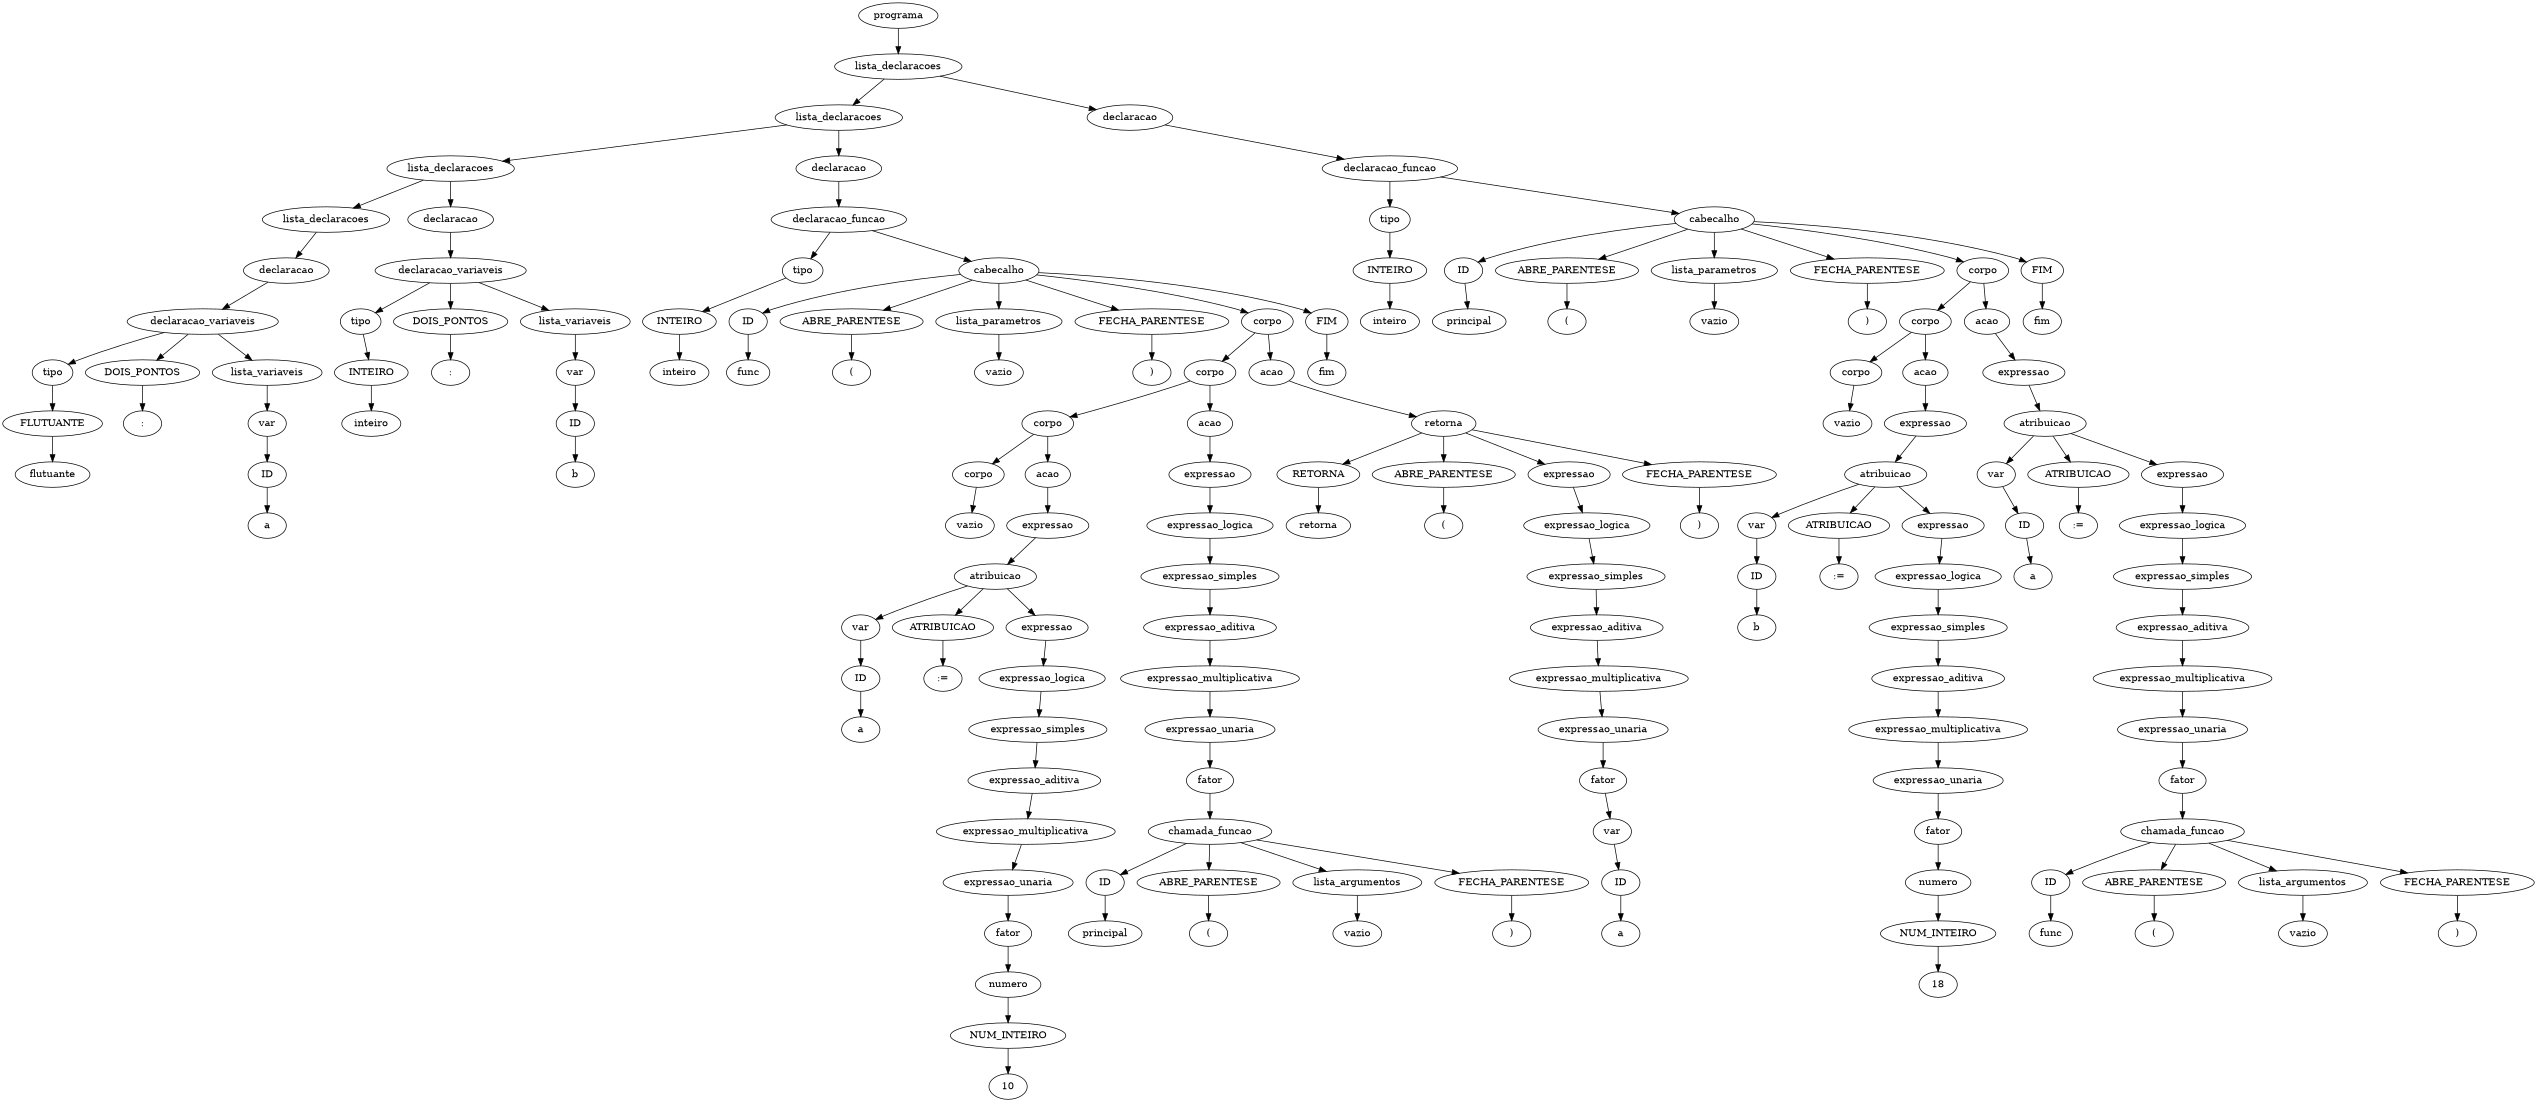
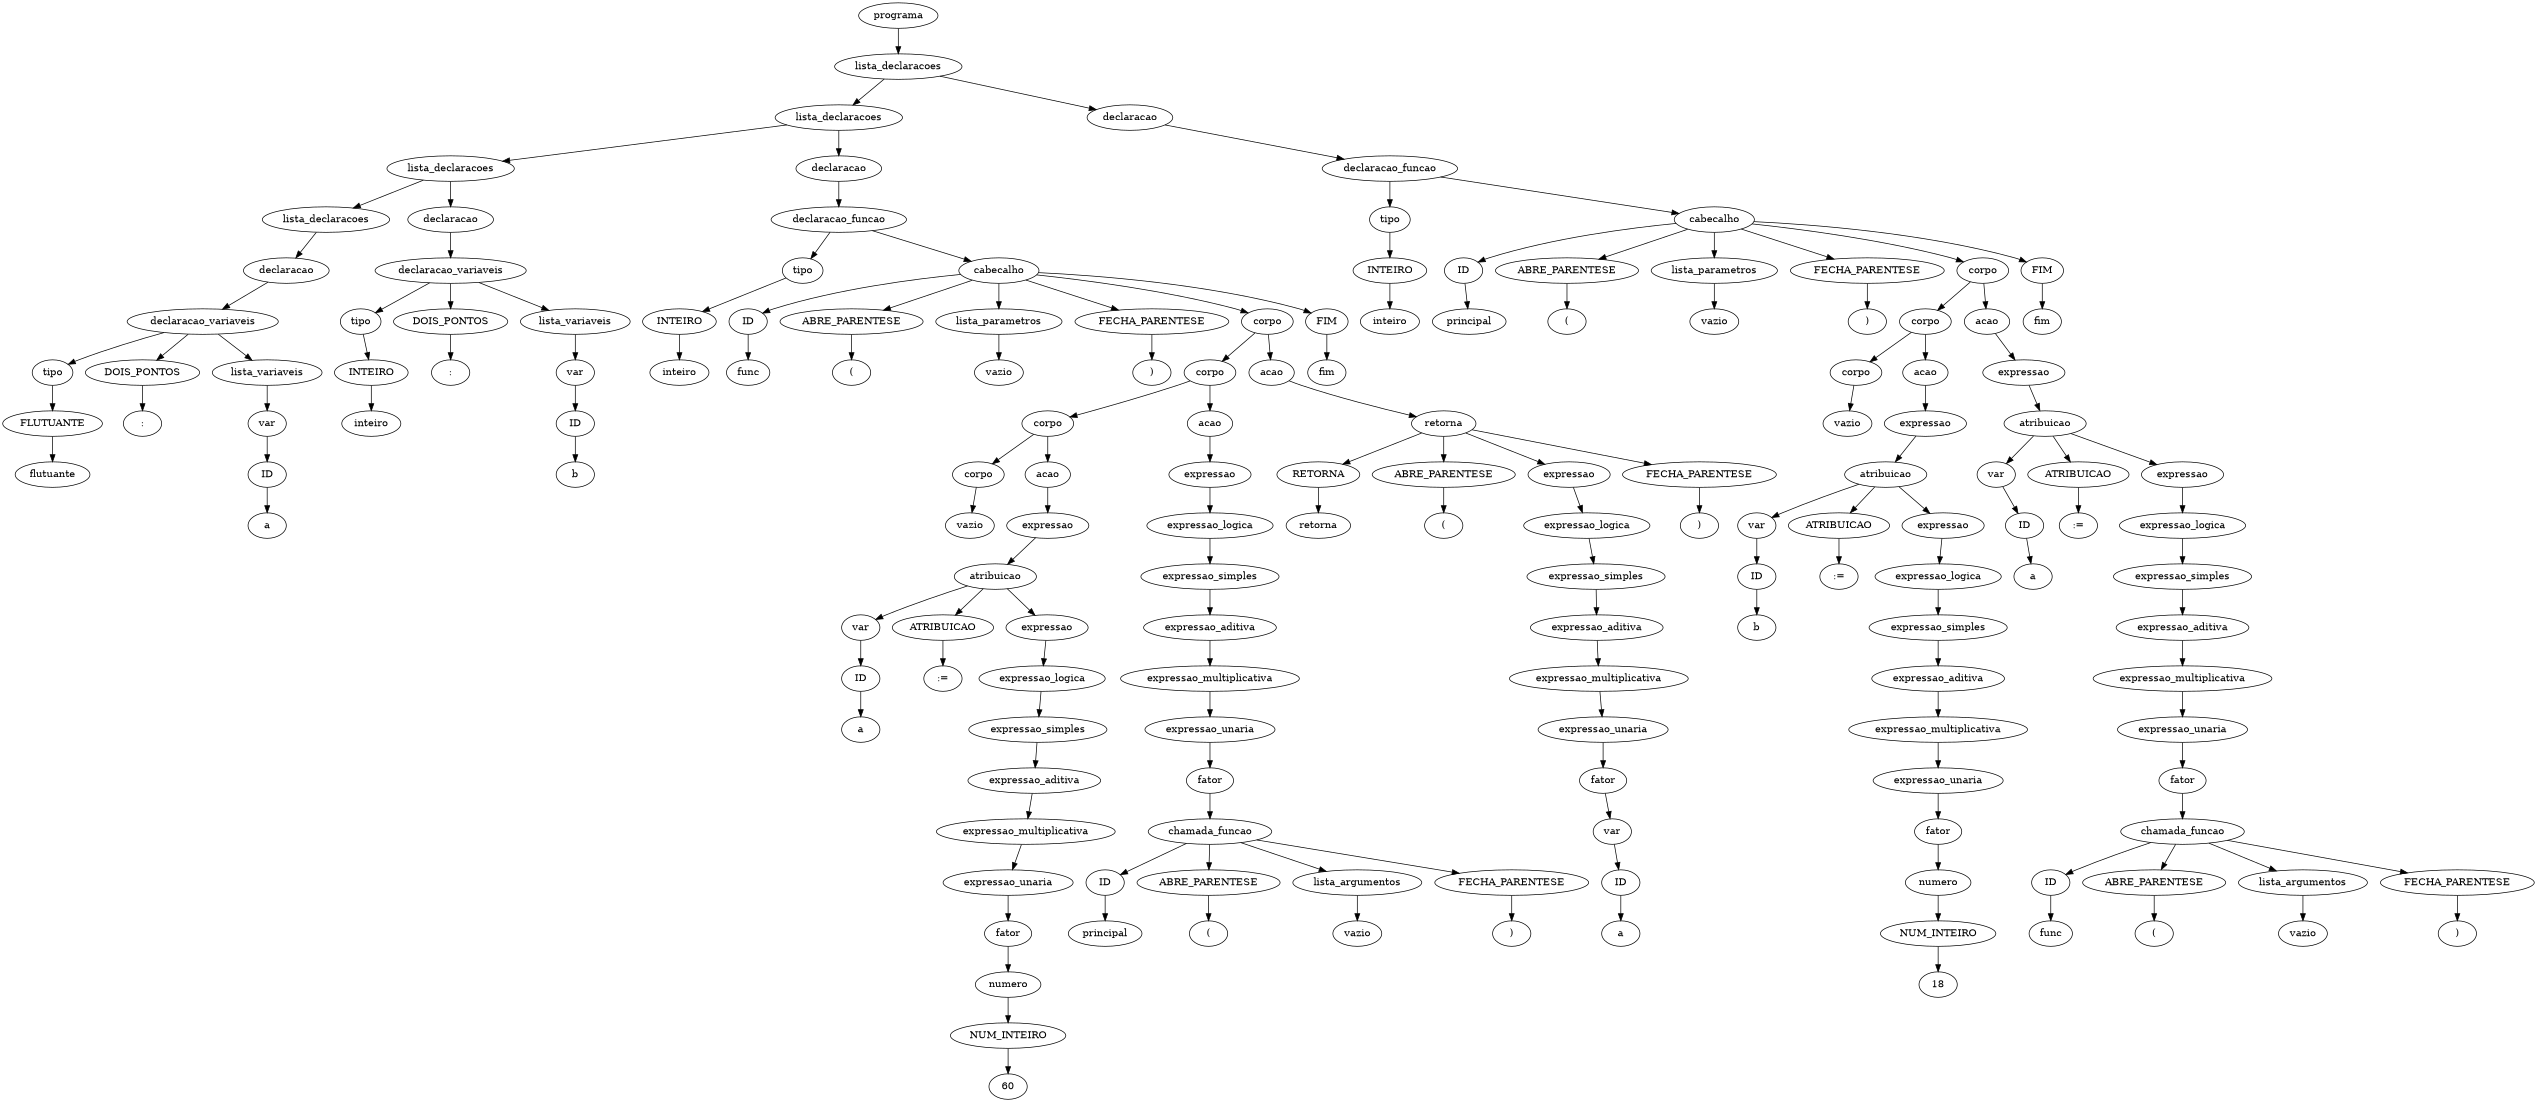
(1008, 1087) -> (1008, 1087)
